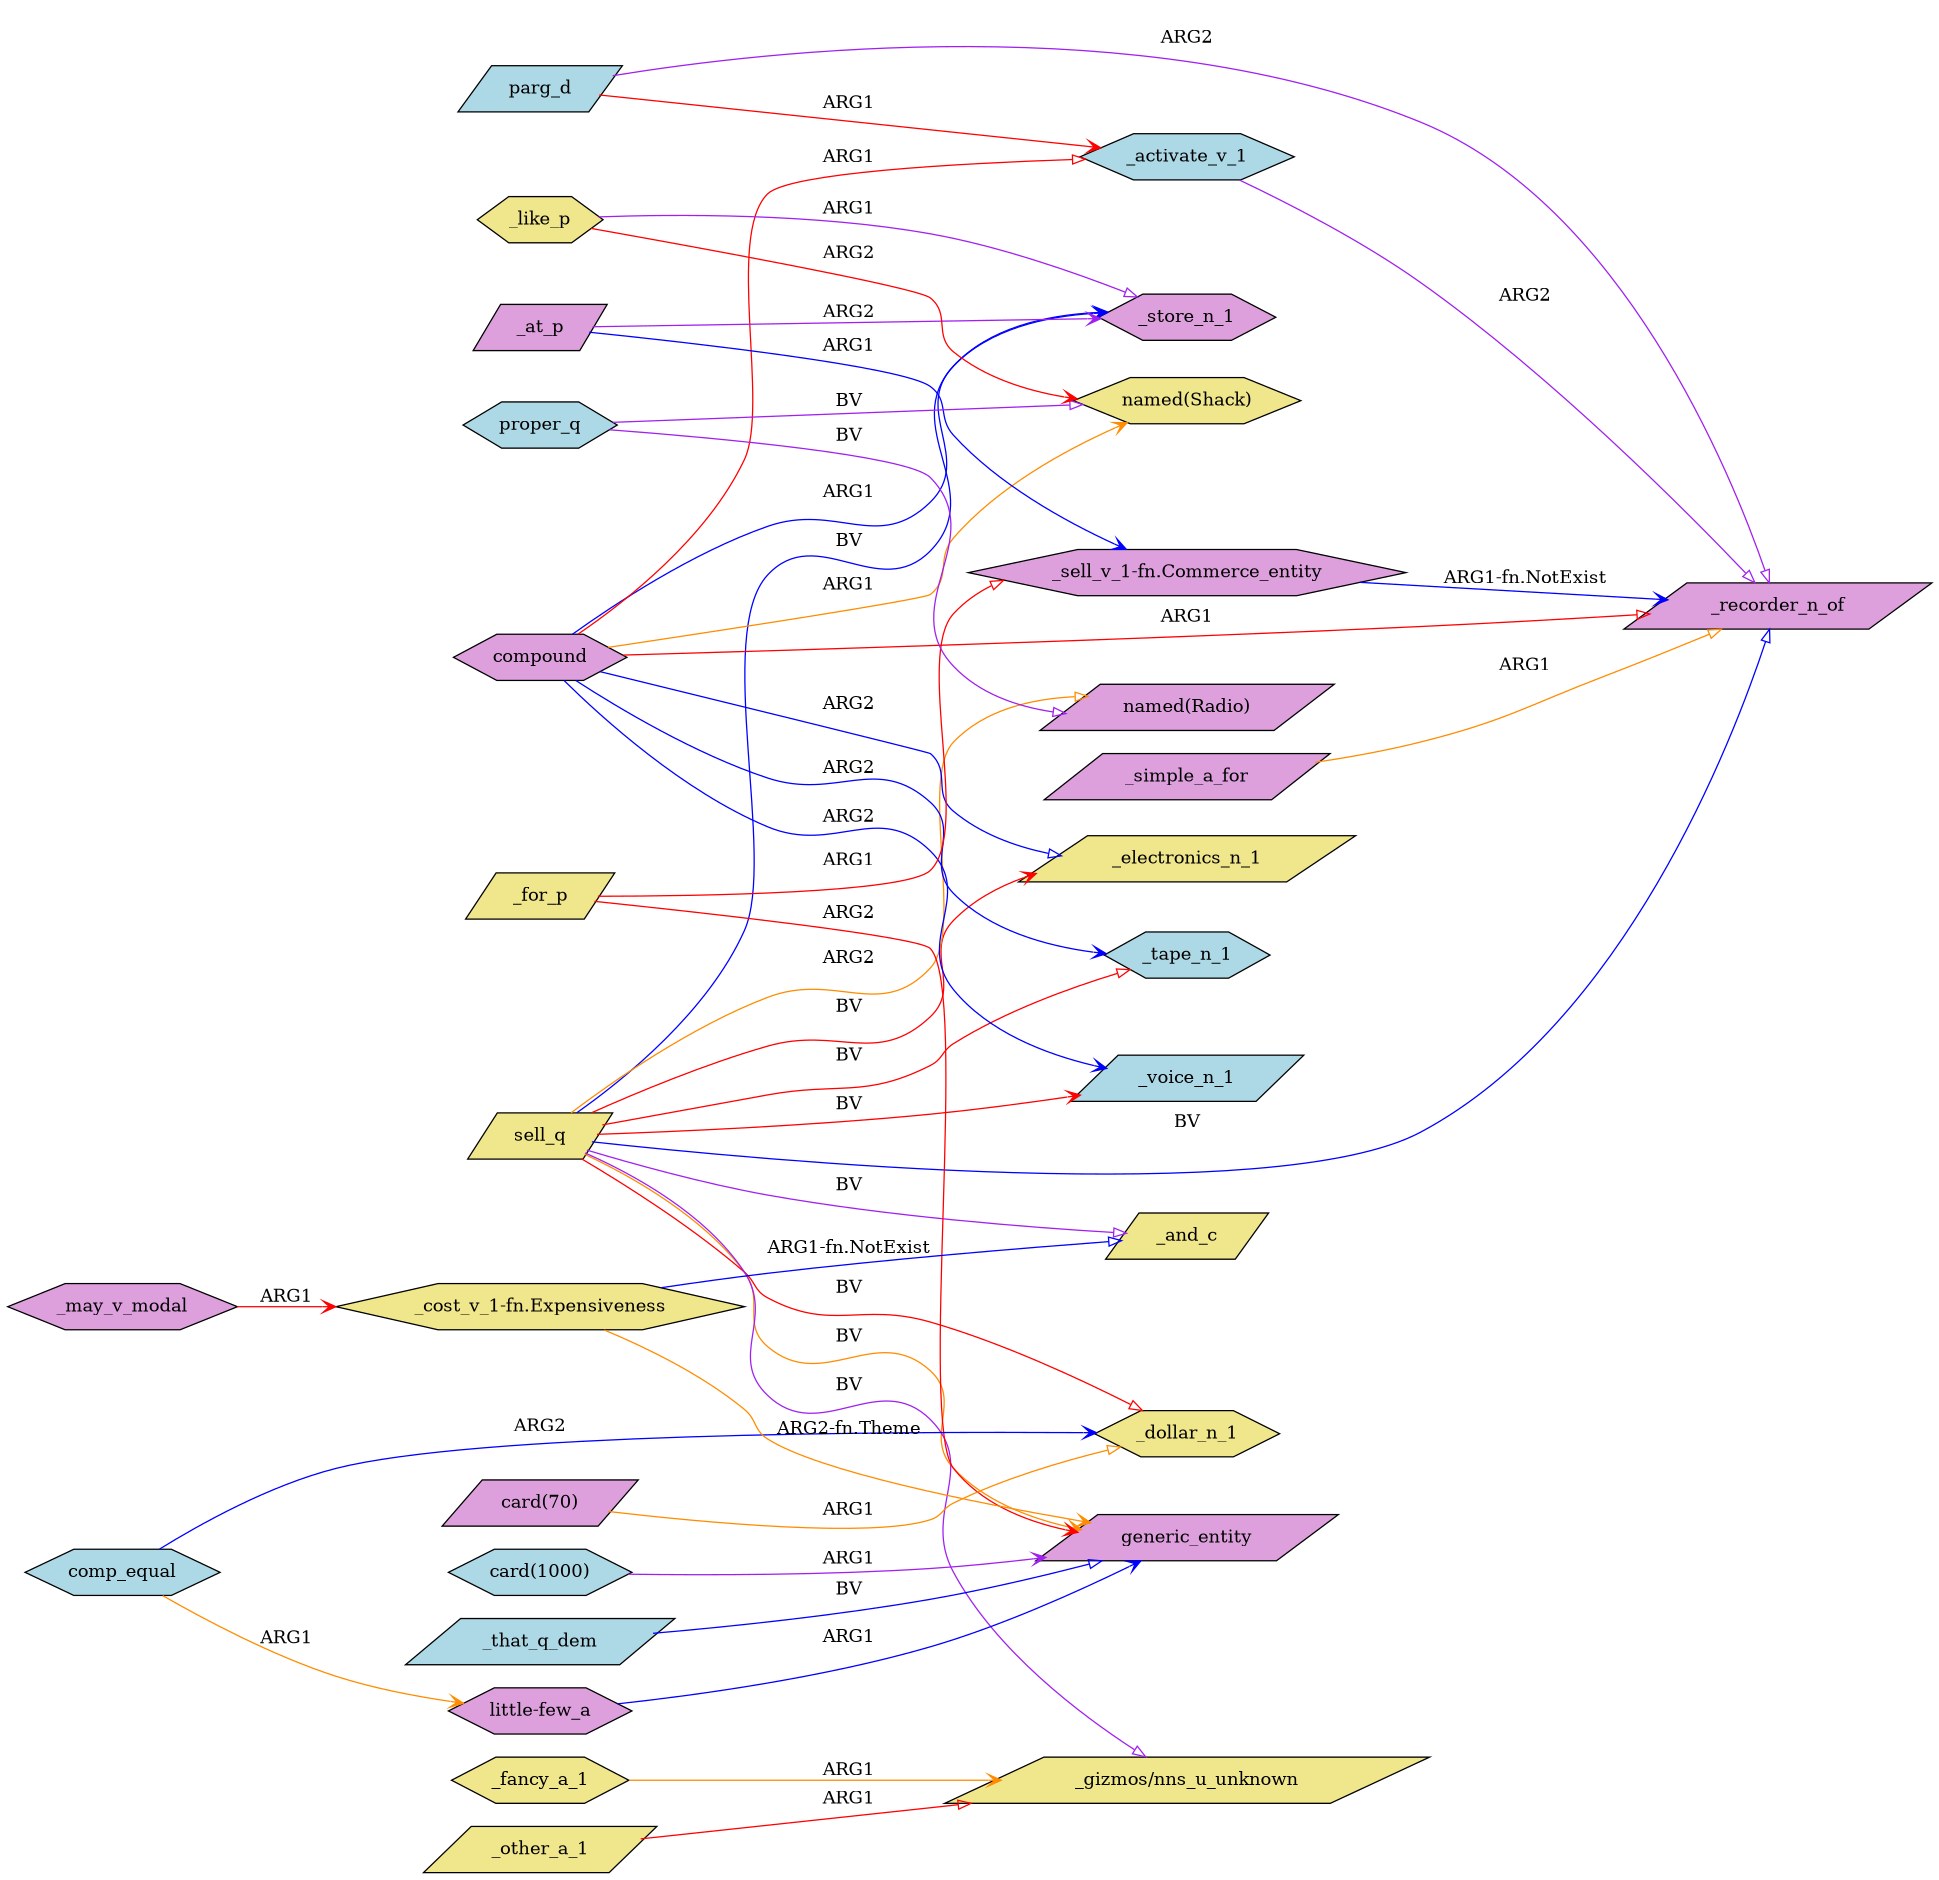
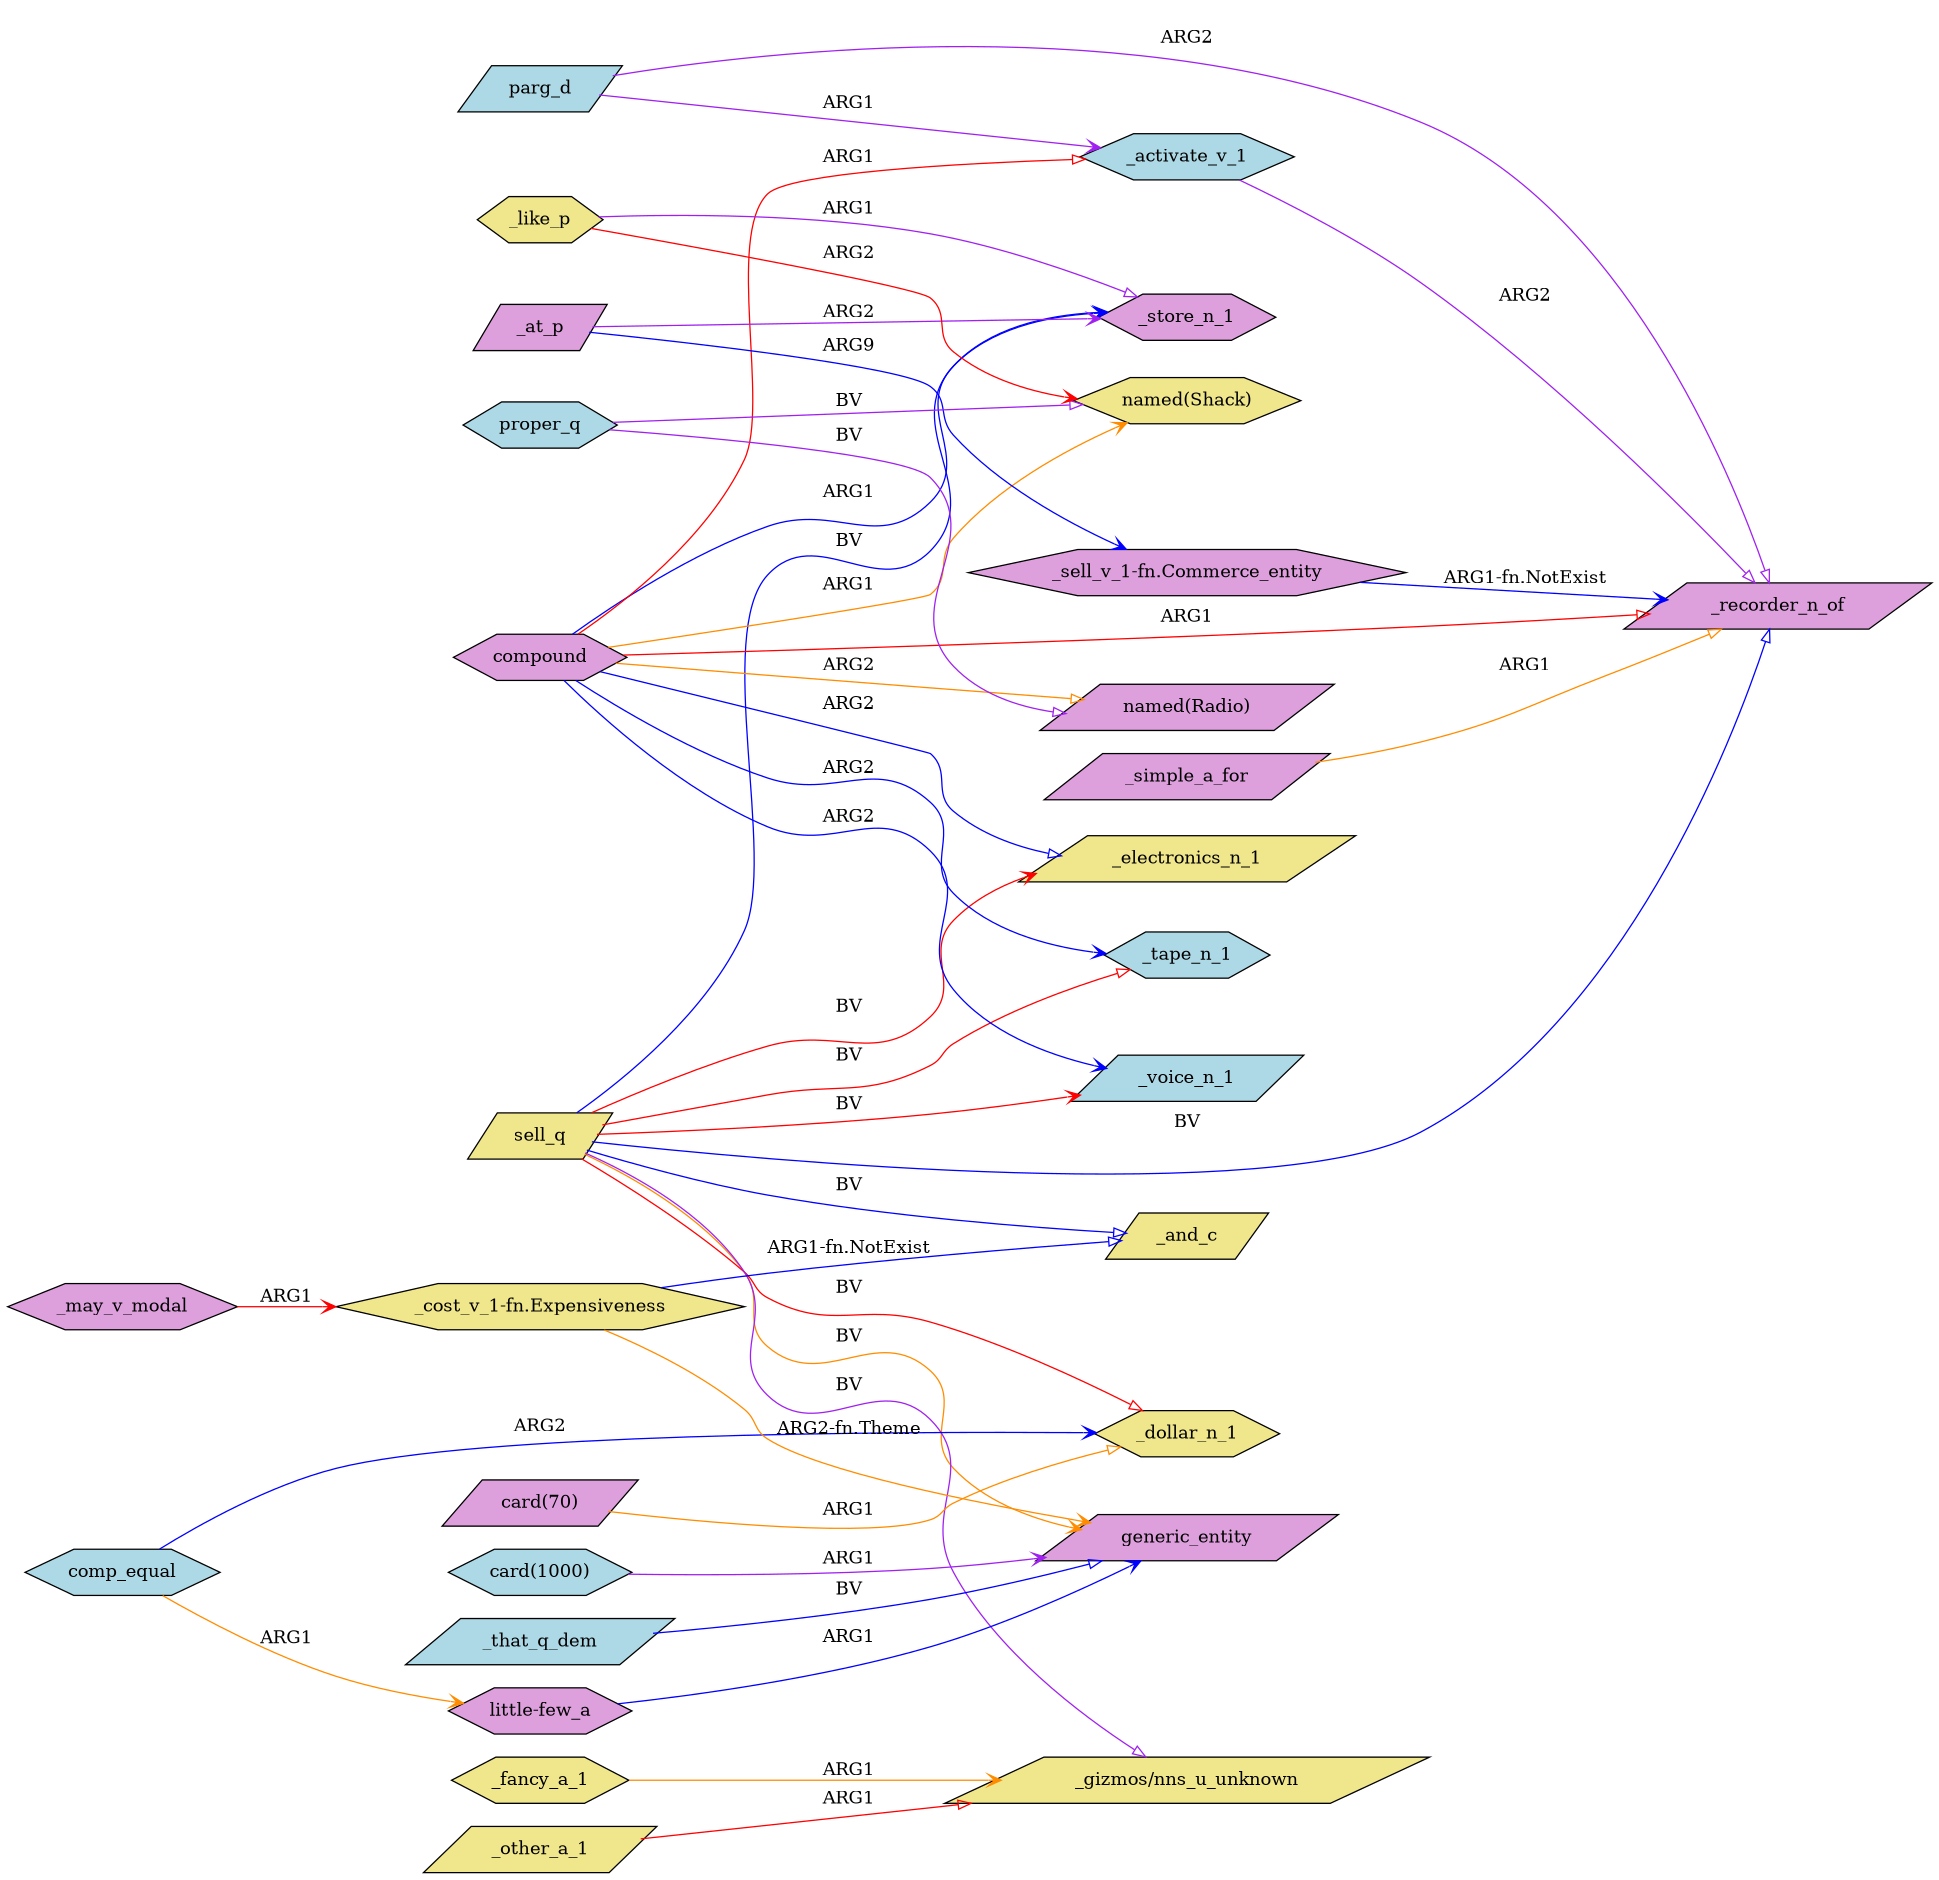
(844, 121) -> (844, 121)
(849, 346) -> (849, 346)
(540, 896) -> none
(916, 980) -> (843, 681)
(848, 1207) -> (848, 1207)
